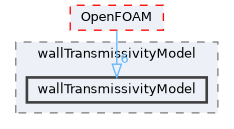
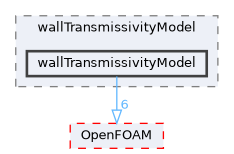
(117, 51) -> (117, 95)
